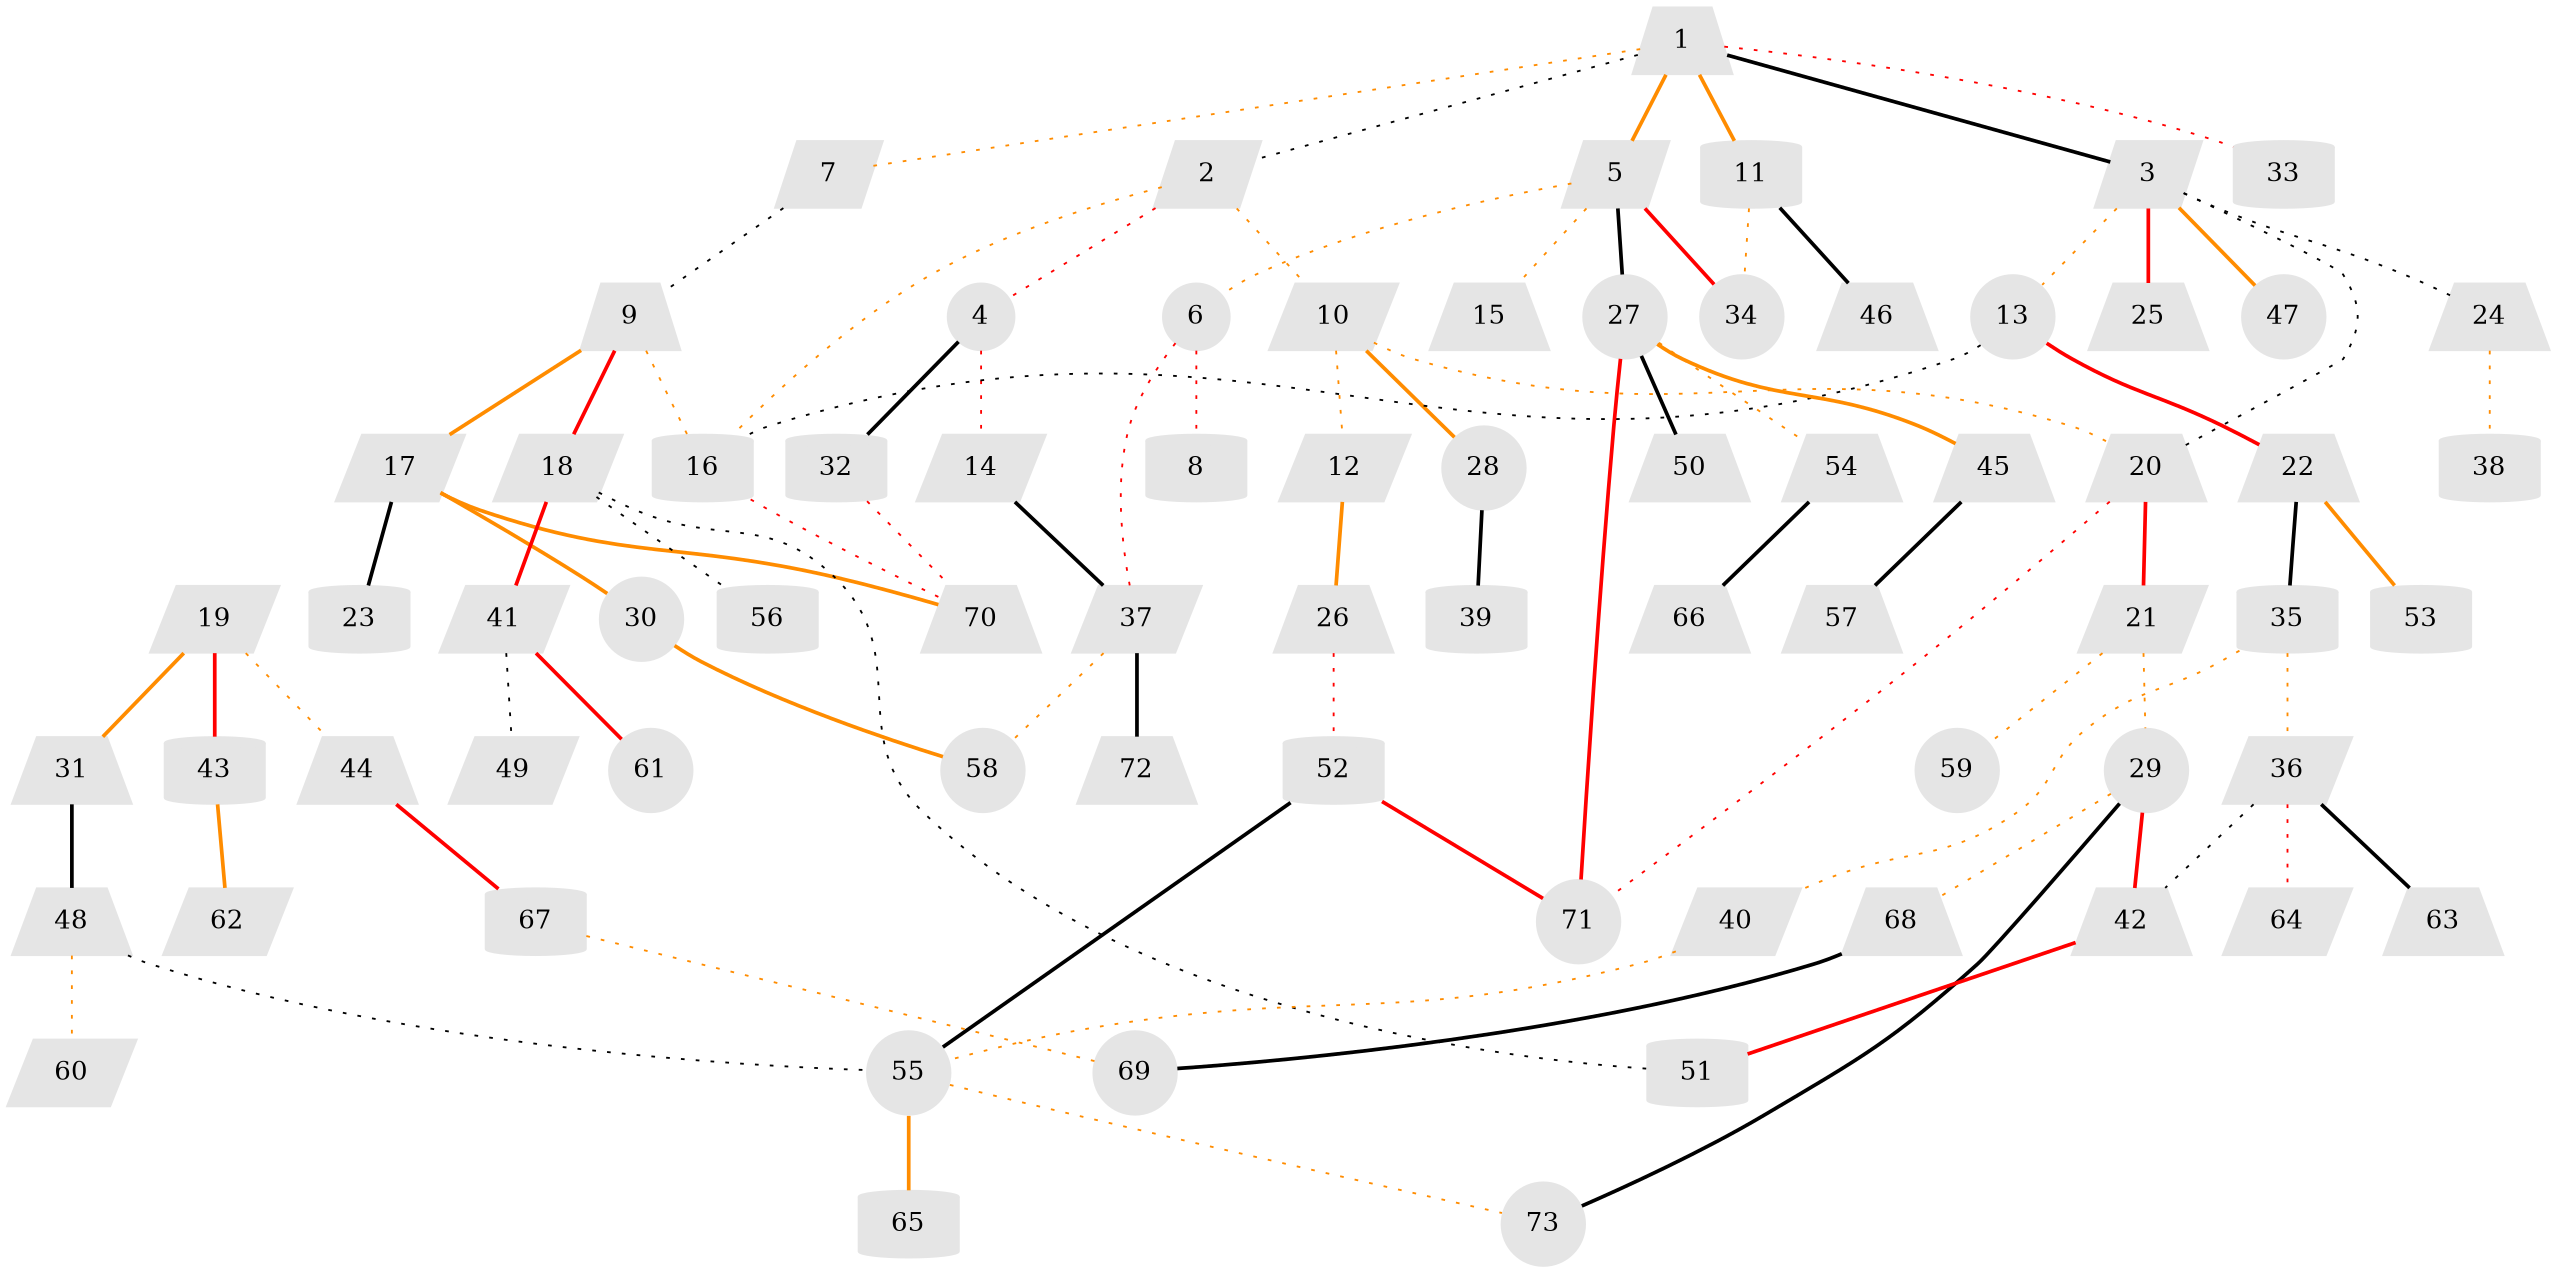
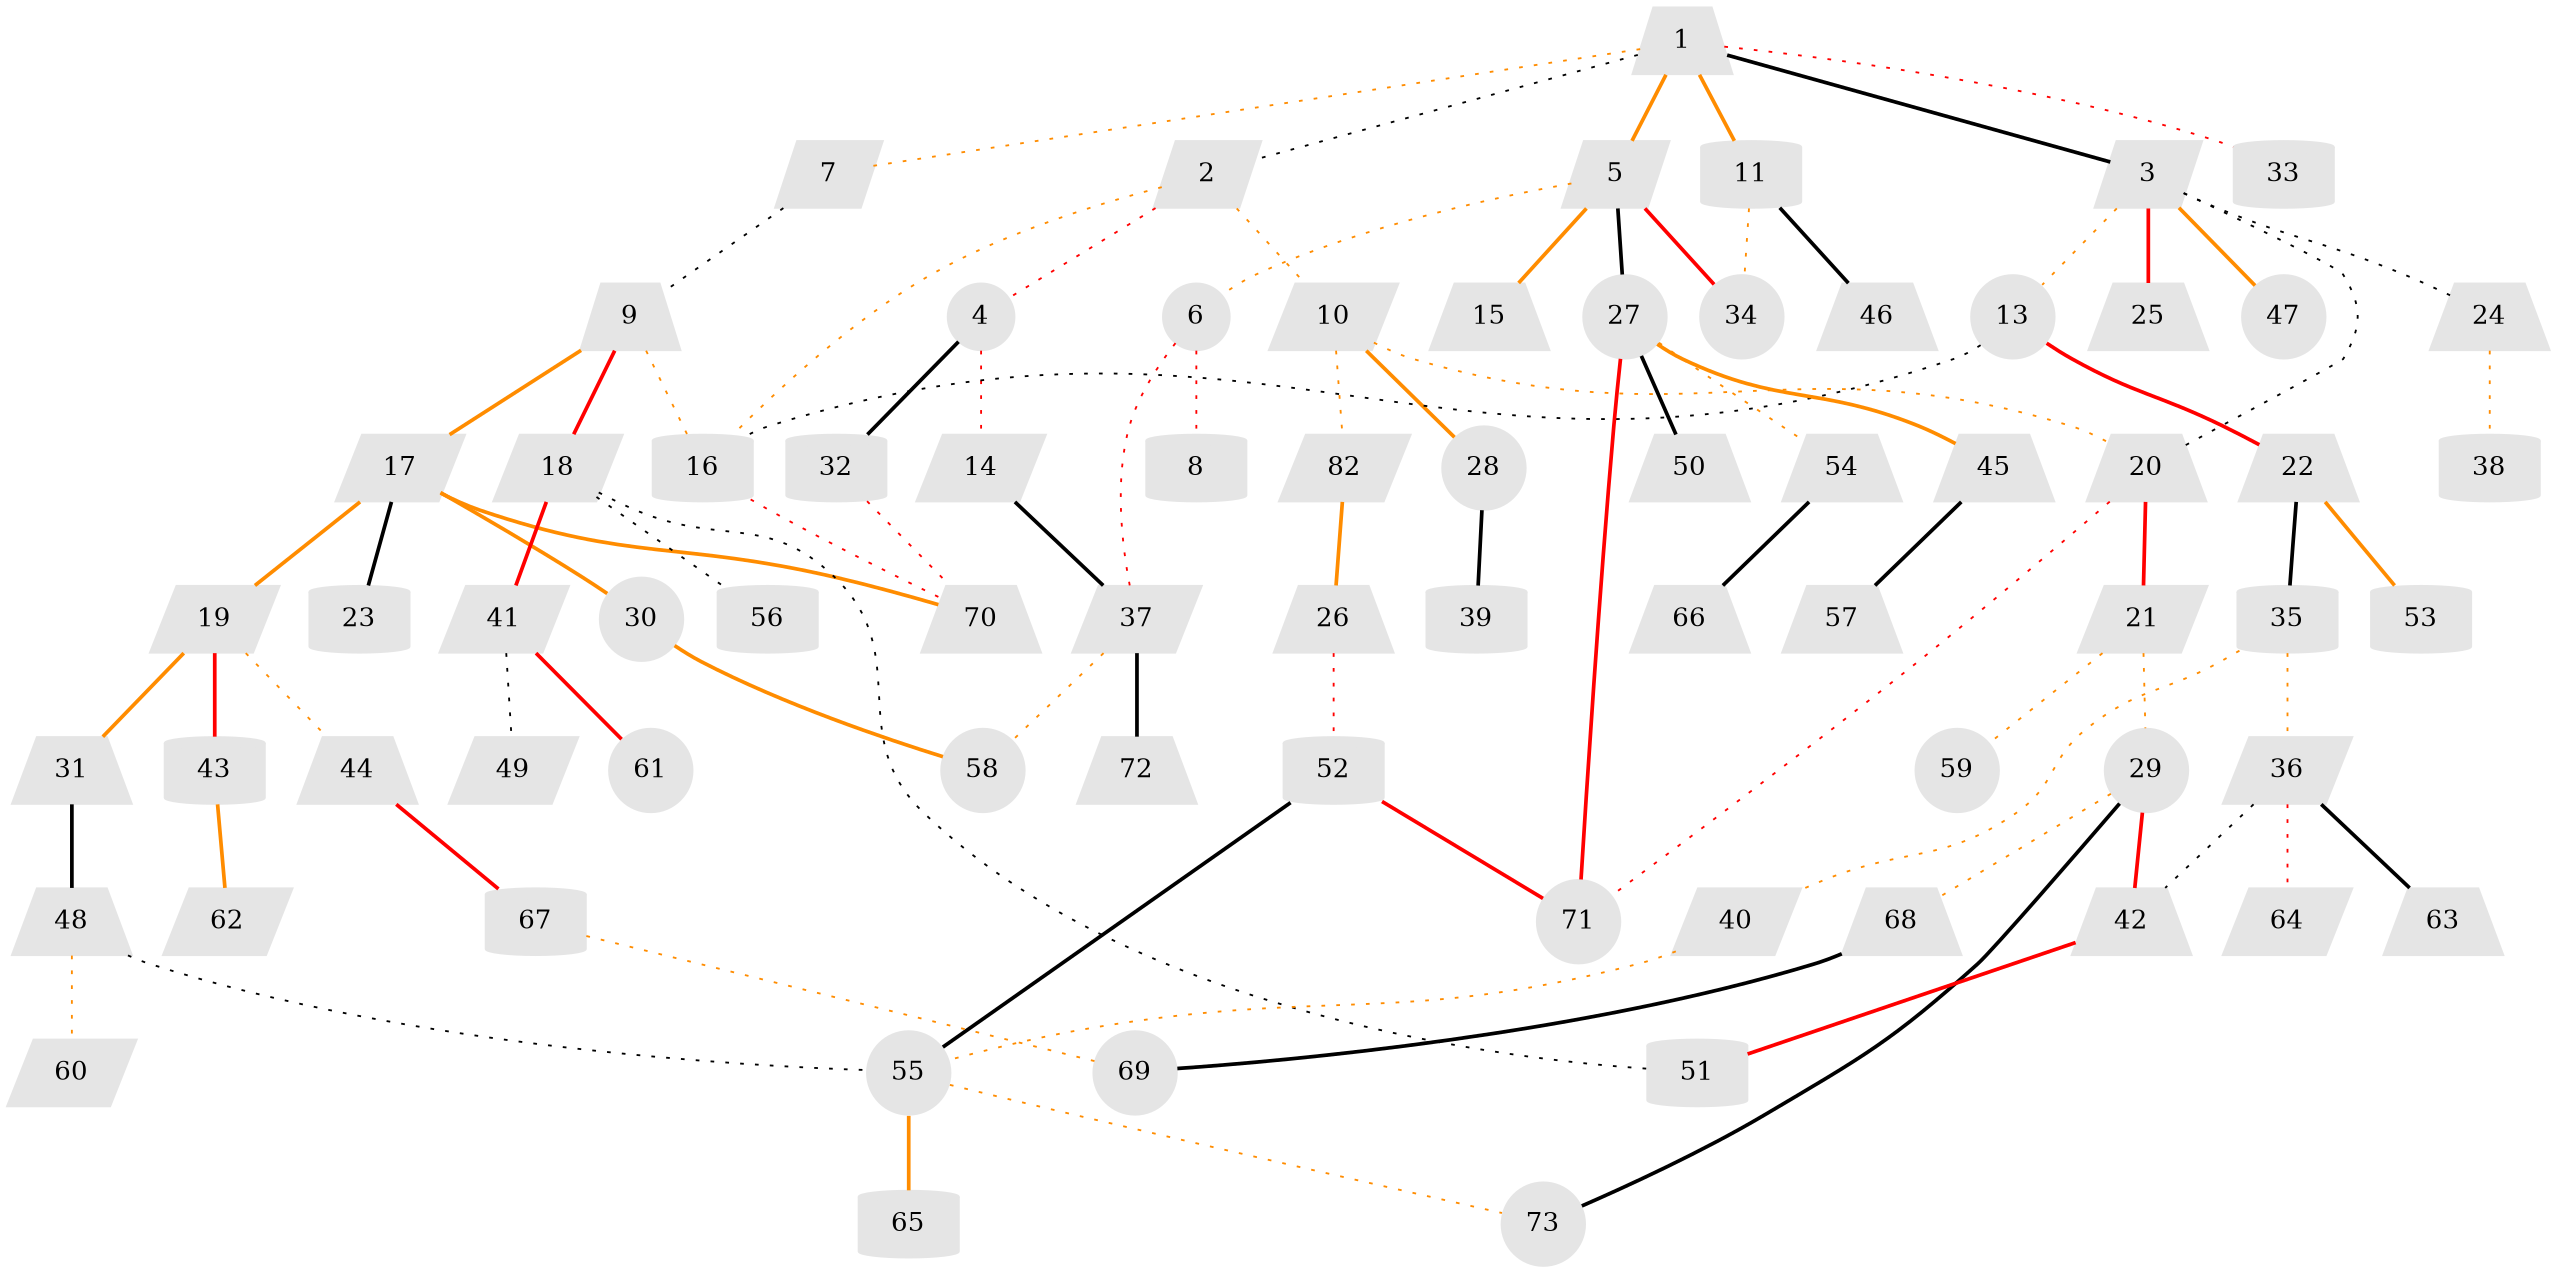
(1553, 246) -> (1553, 246)
(1345, 468) -> (1345, 468)
none -> (307, 544)
